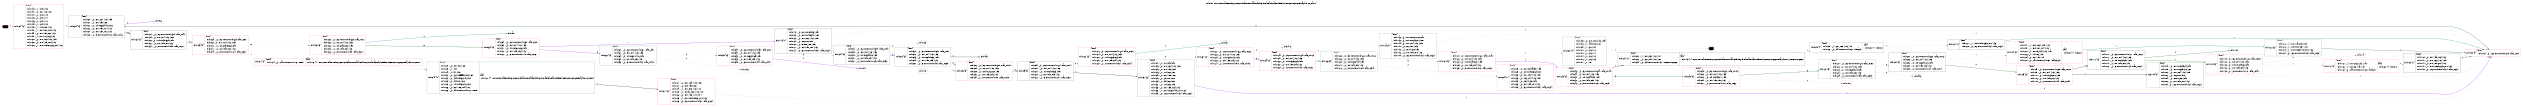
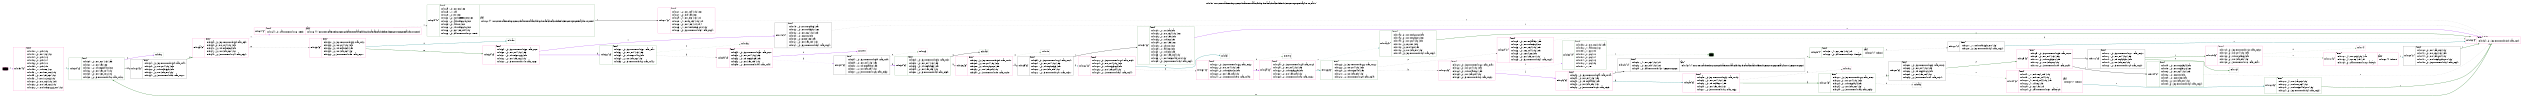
(1963, 34) -> (1953, 34)
(941, 71) -> (1026, 54)
